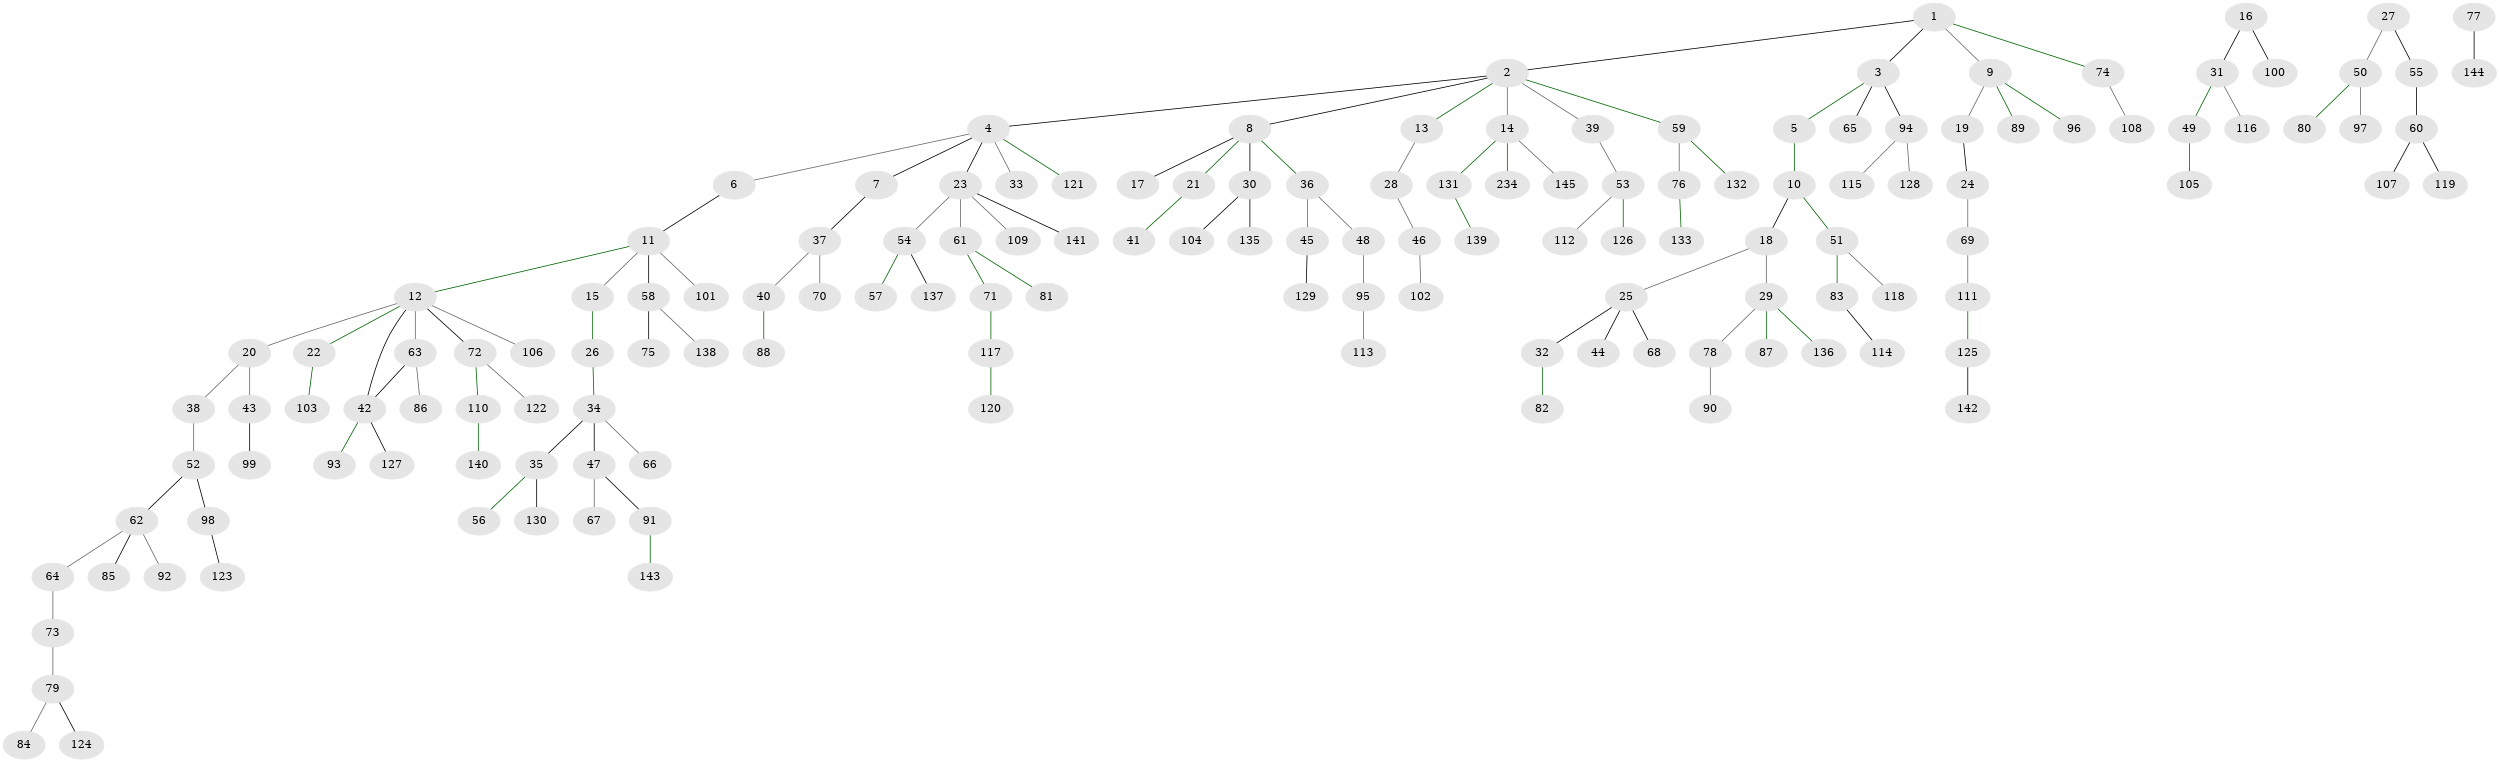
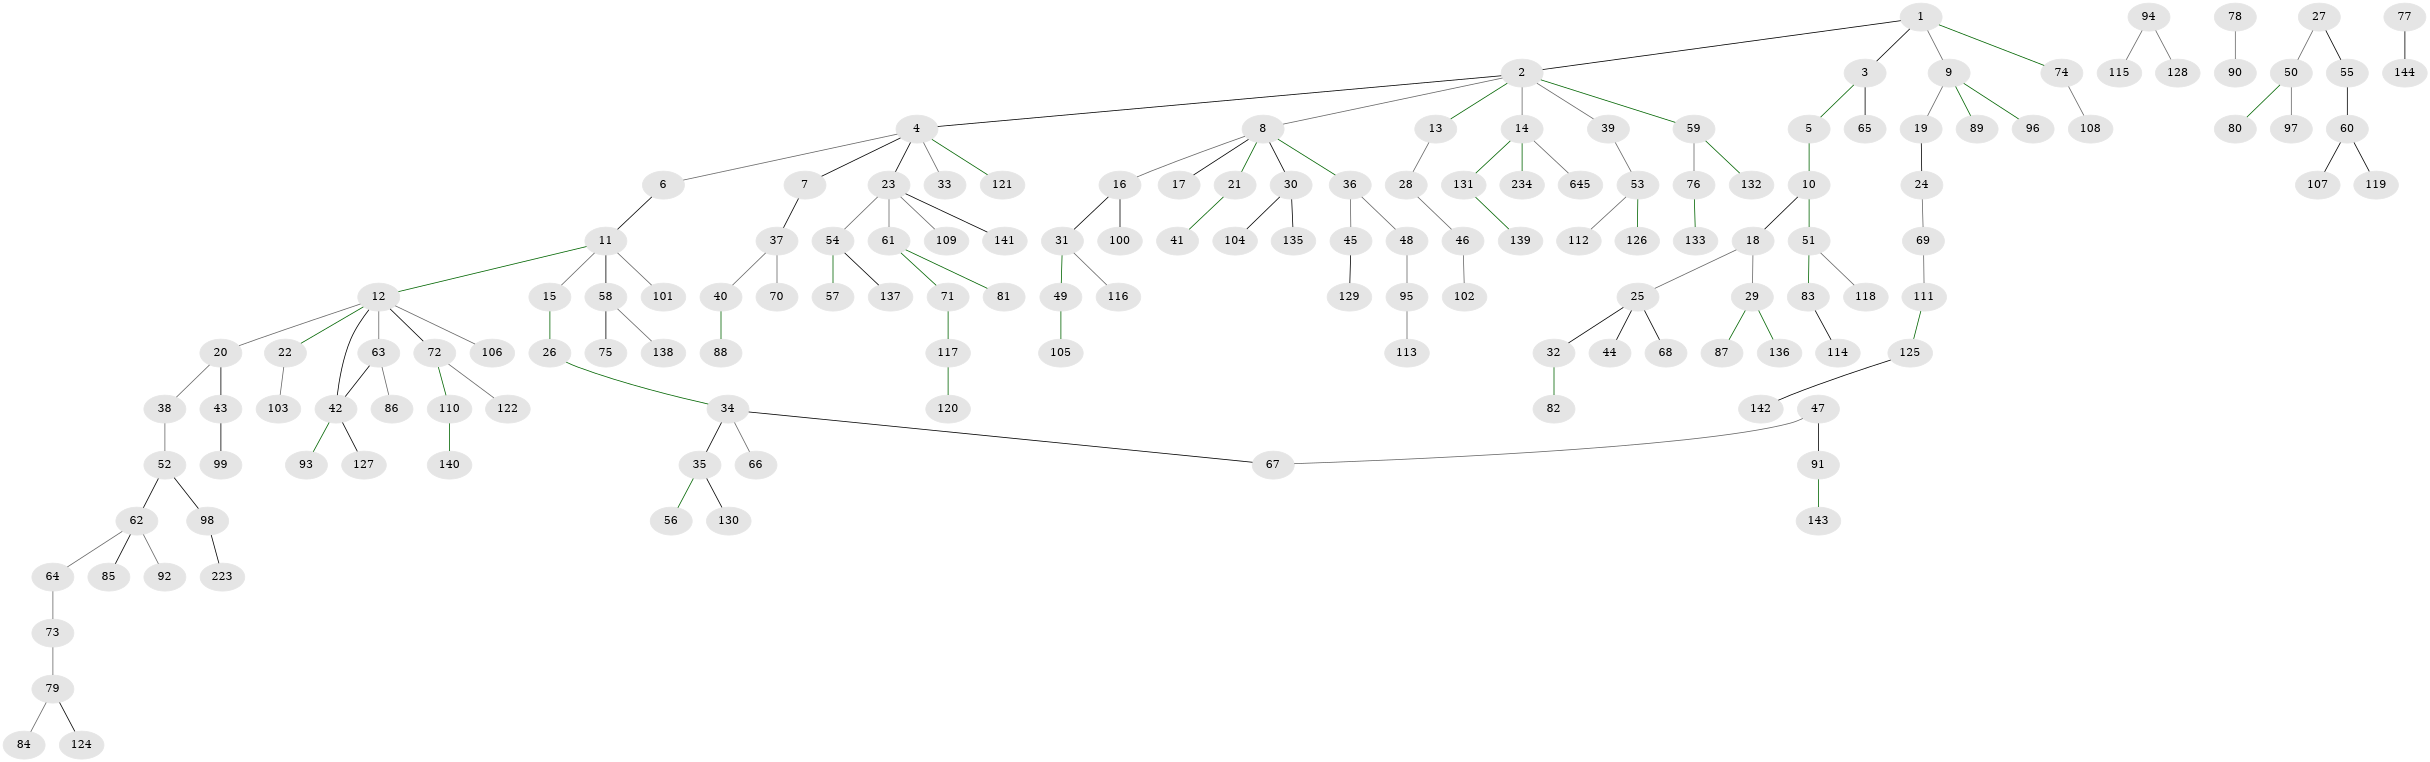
(1379, 101) -> (1393, 101)
(1892, 101) -> none
none -> (1191, 156)
(1566, 185) -> (1580, 185)
(1738, 325) -> none
(250, 381) -> (221, 381)
(311, 381) -> (282, 381)
(594, 437) -> (1001, 437)
(222, 577) -> (222, 577)
